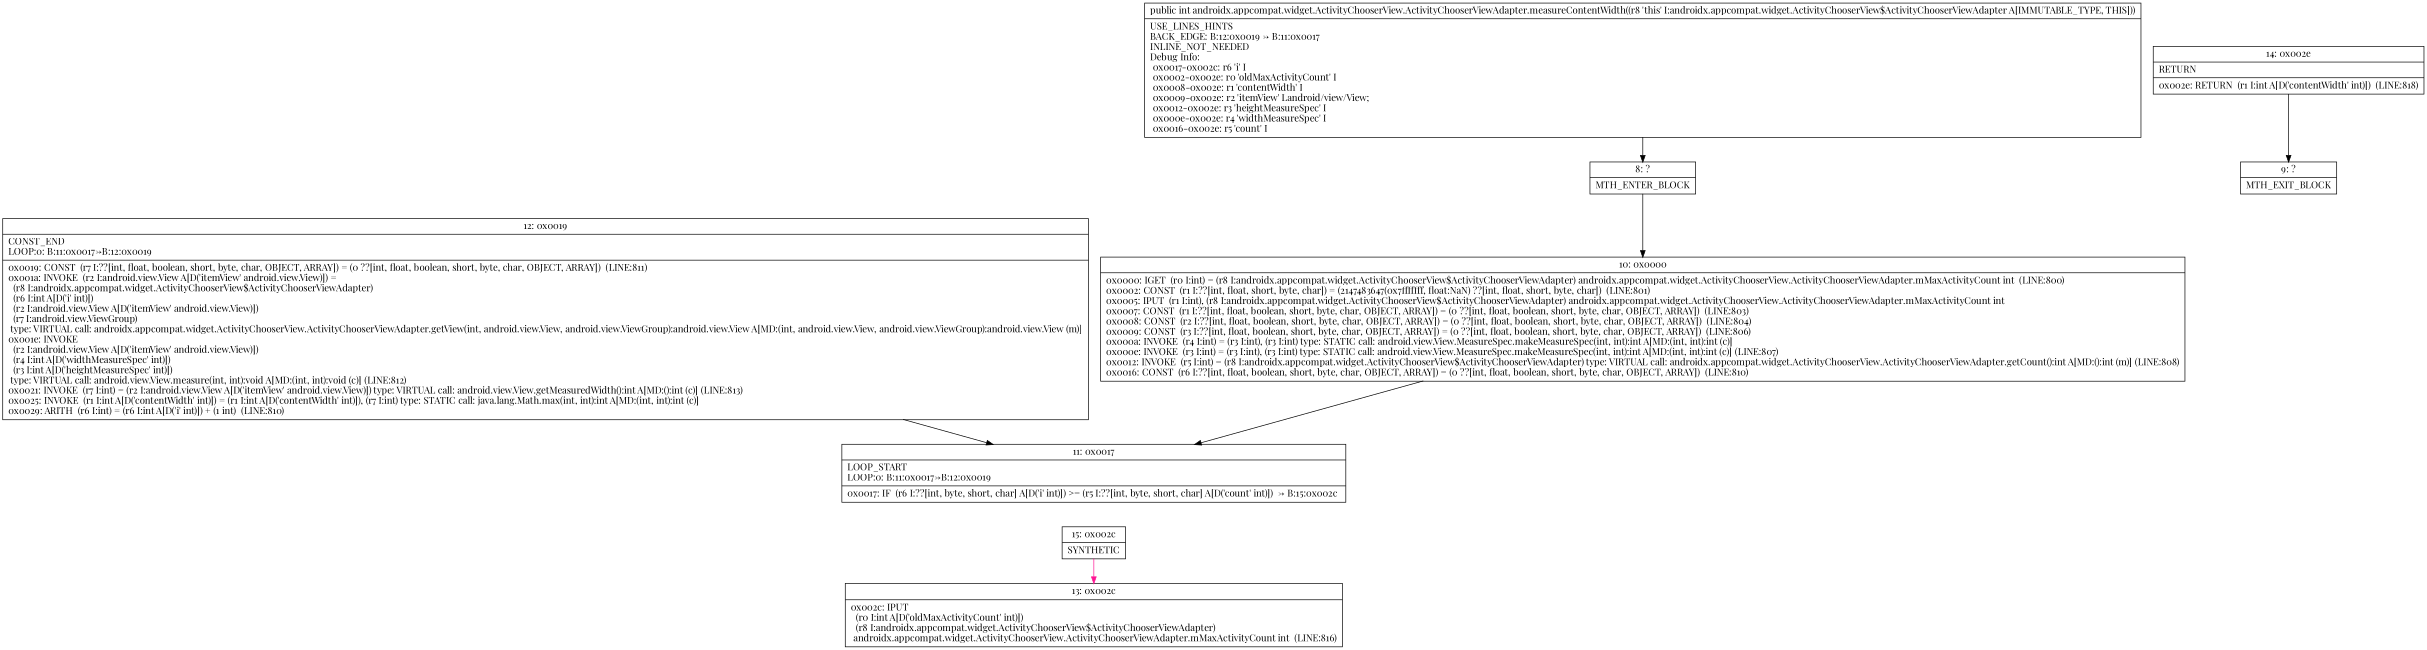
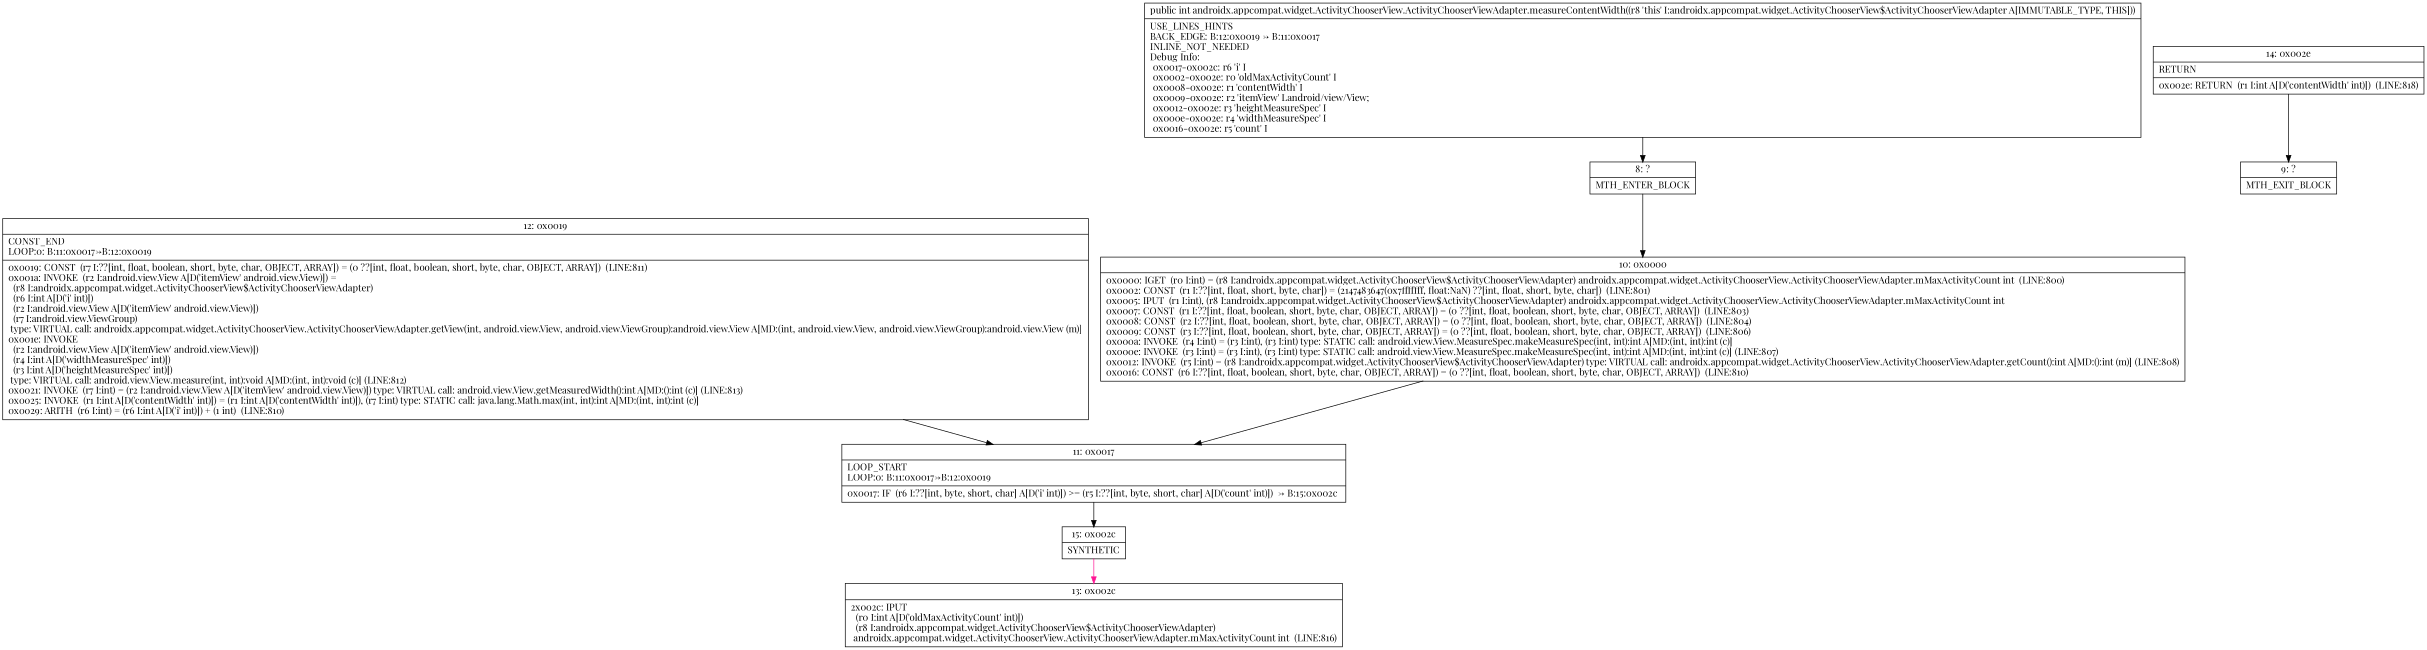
none -> (1094, 511)
(882, 608) -> (882, 608)
